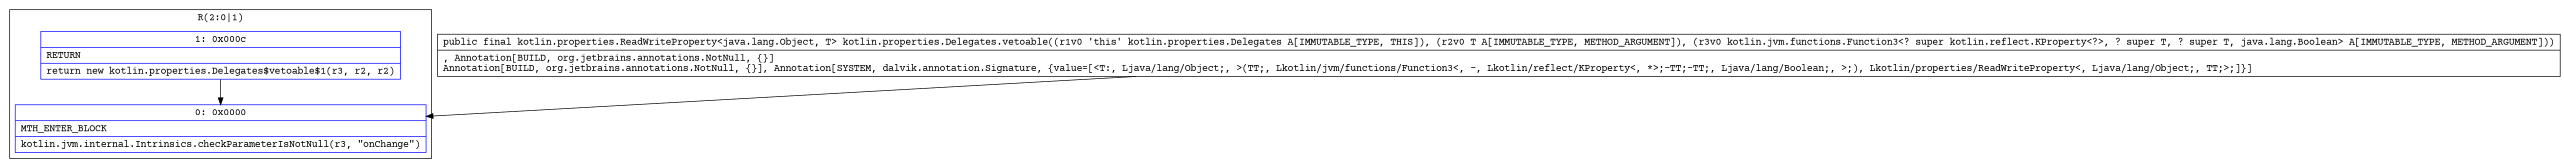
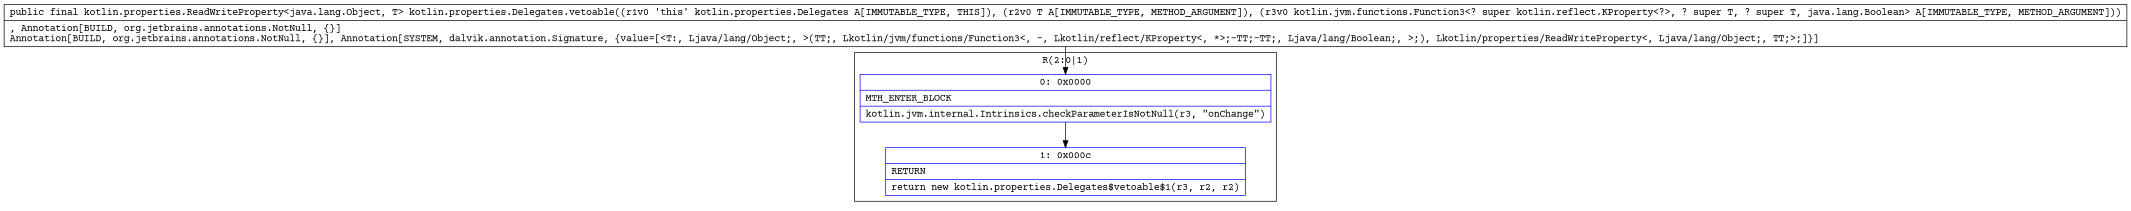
(221, 89) -> (1066, 131)
